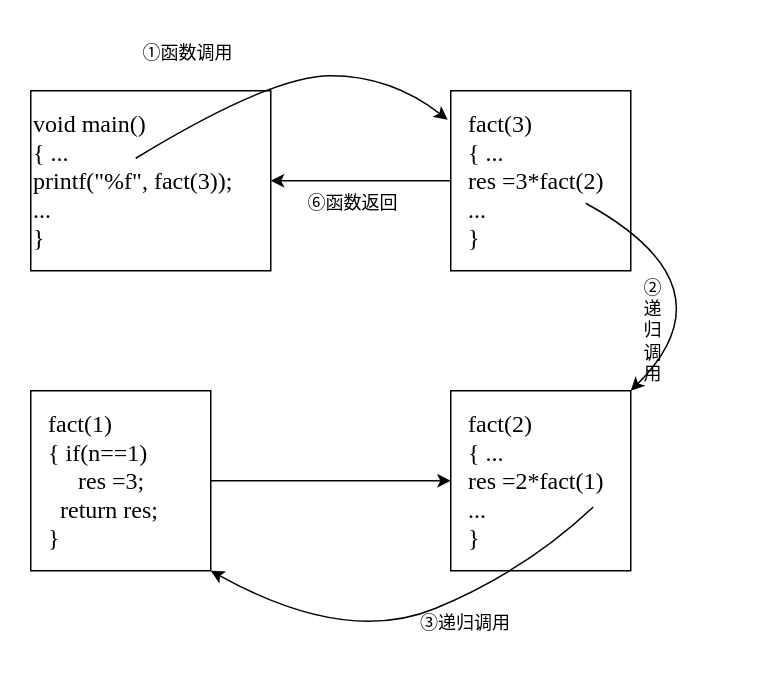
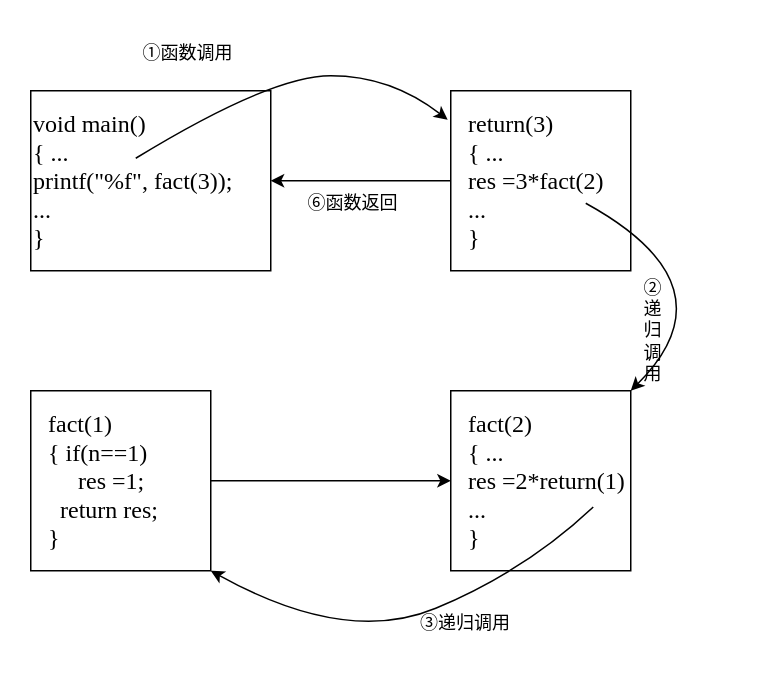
(537, 181) -> (537, 181)
(100, 481) -> (100, 481)
(537, 481) -> (547, 481)
